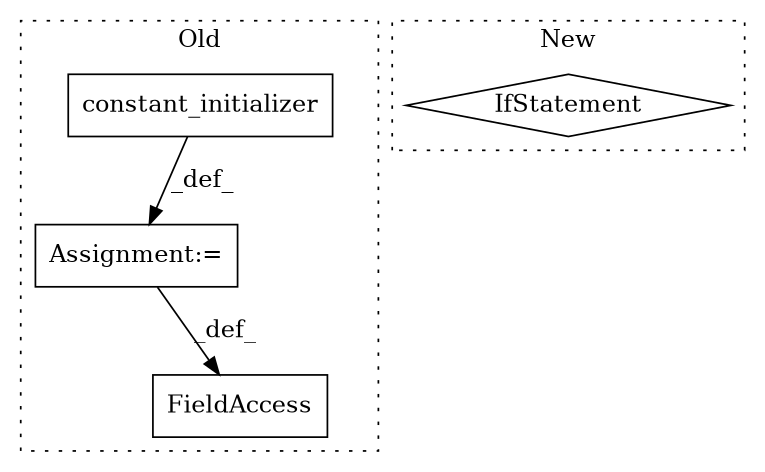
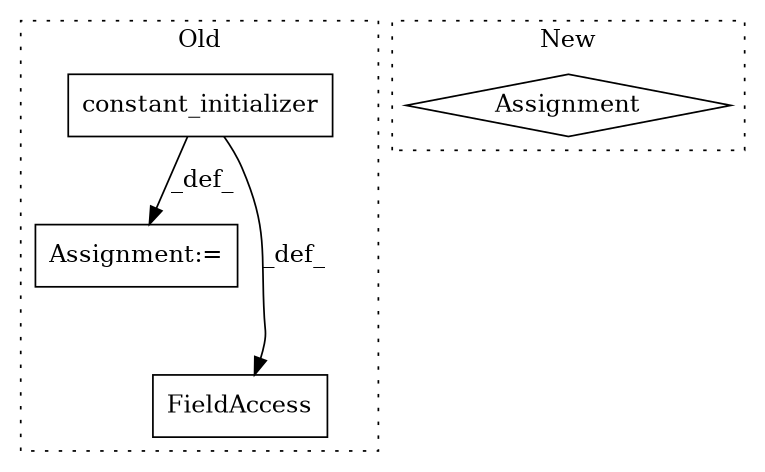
(568, 105) -> (568, 105)
(183, 324) -> (262, 244)
